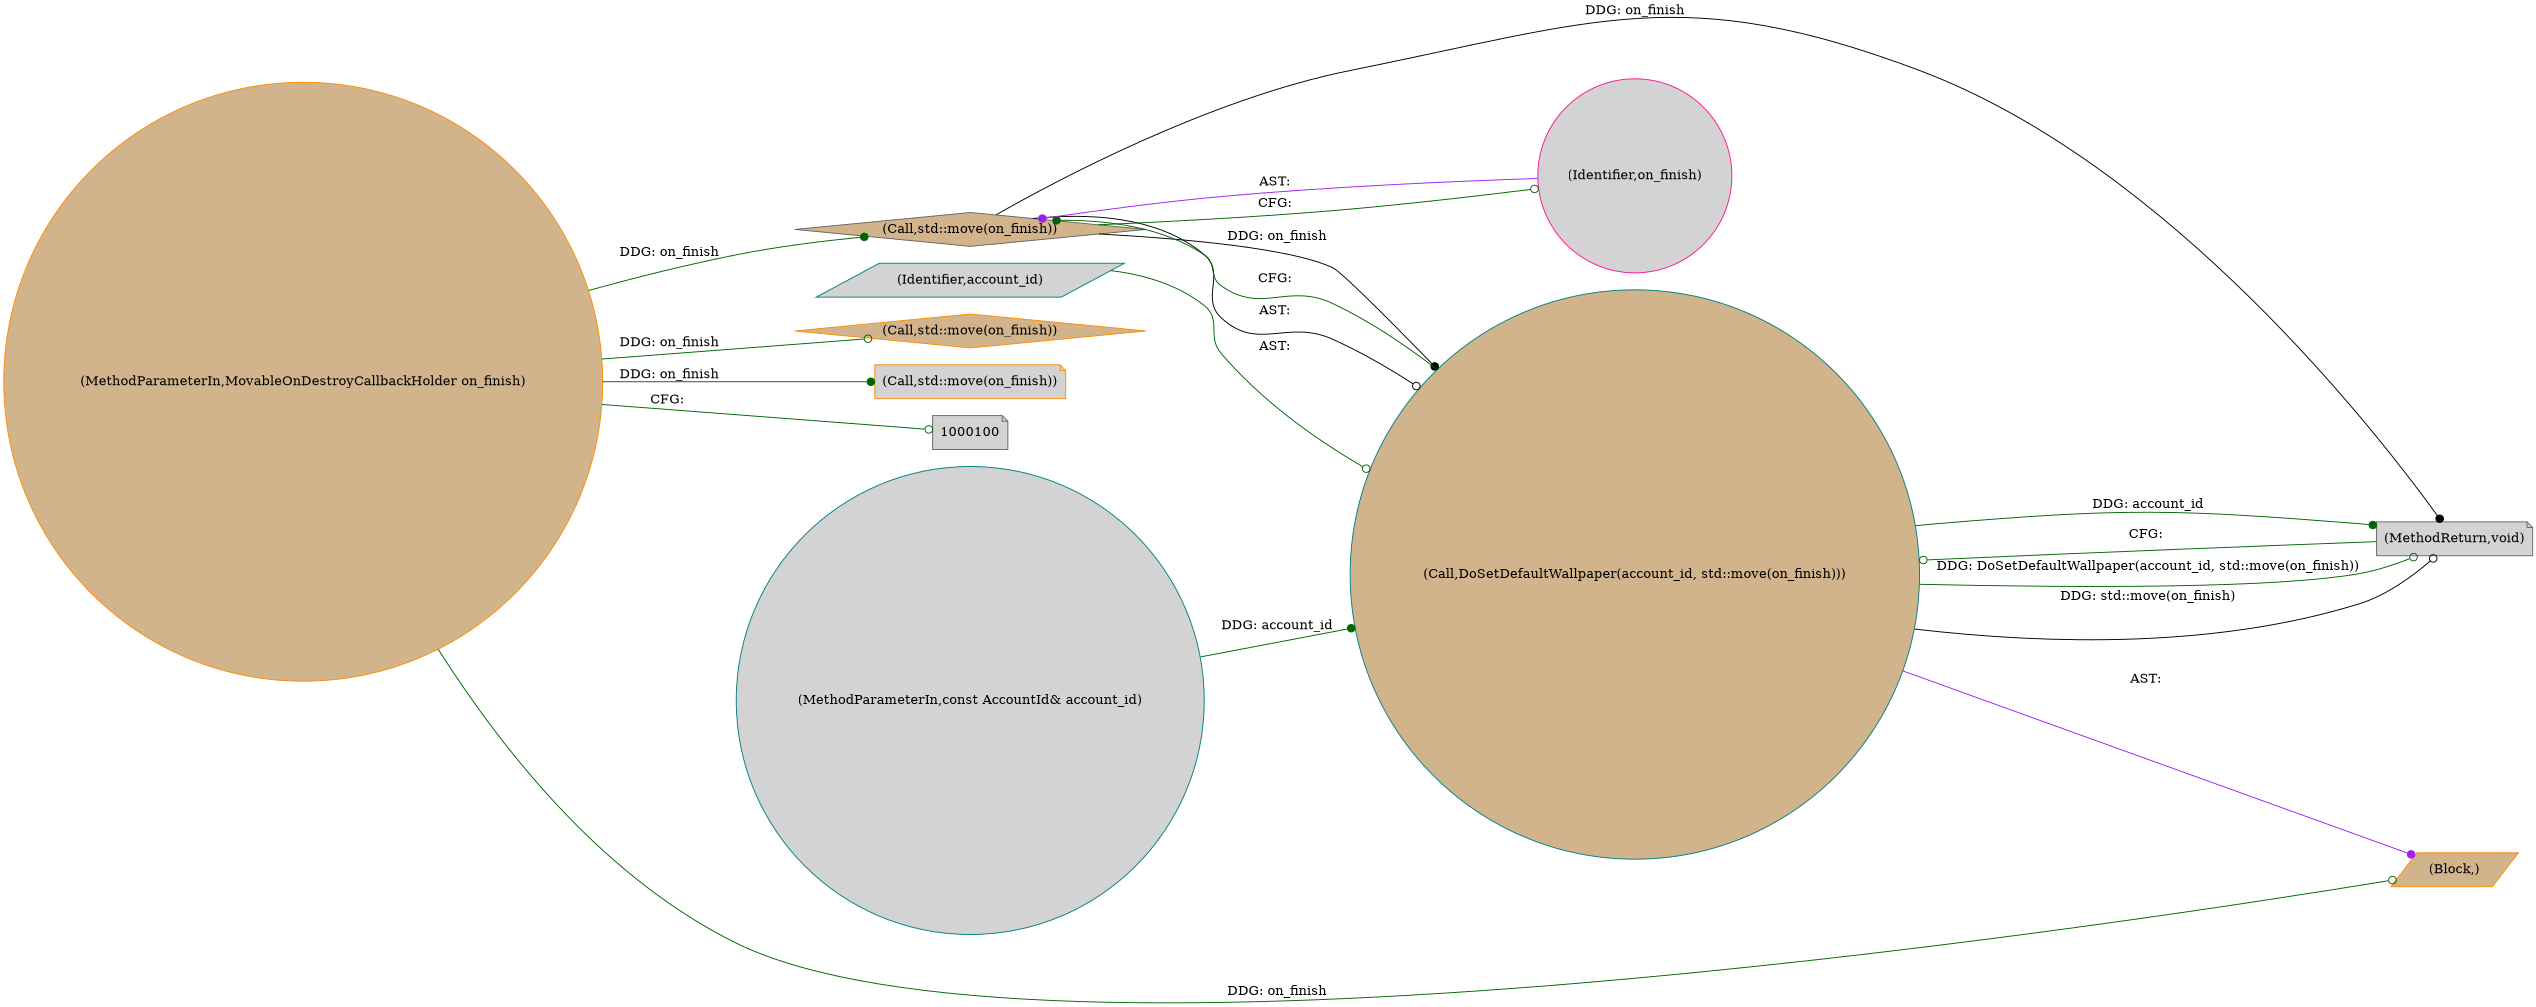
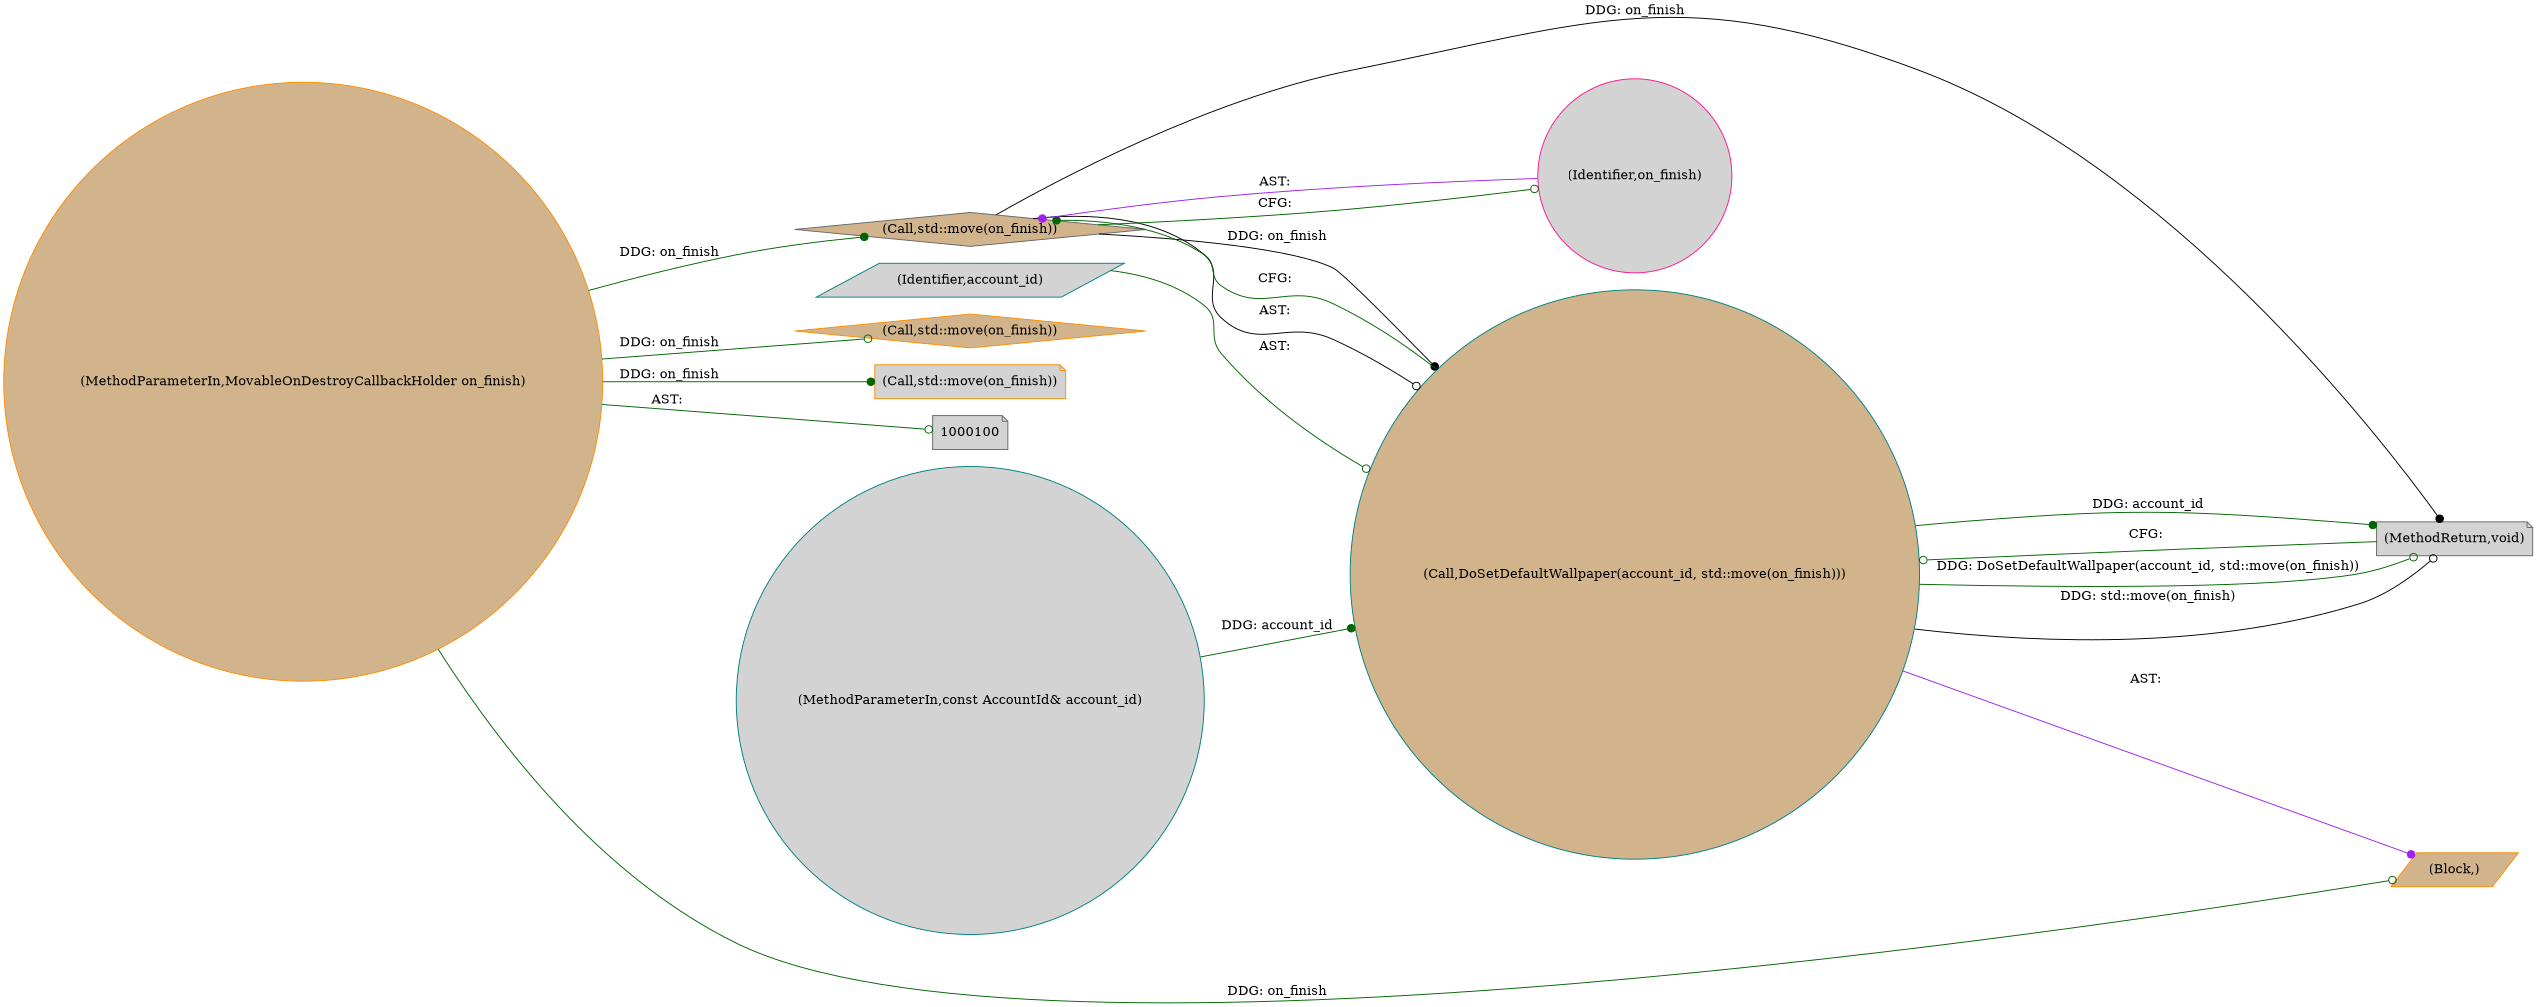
(669, 400) -> (669, 400)
